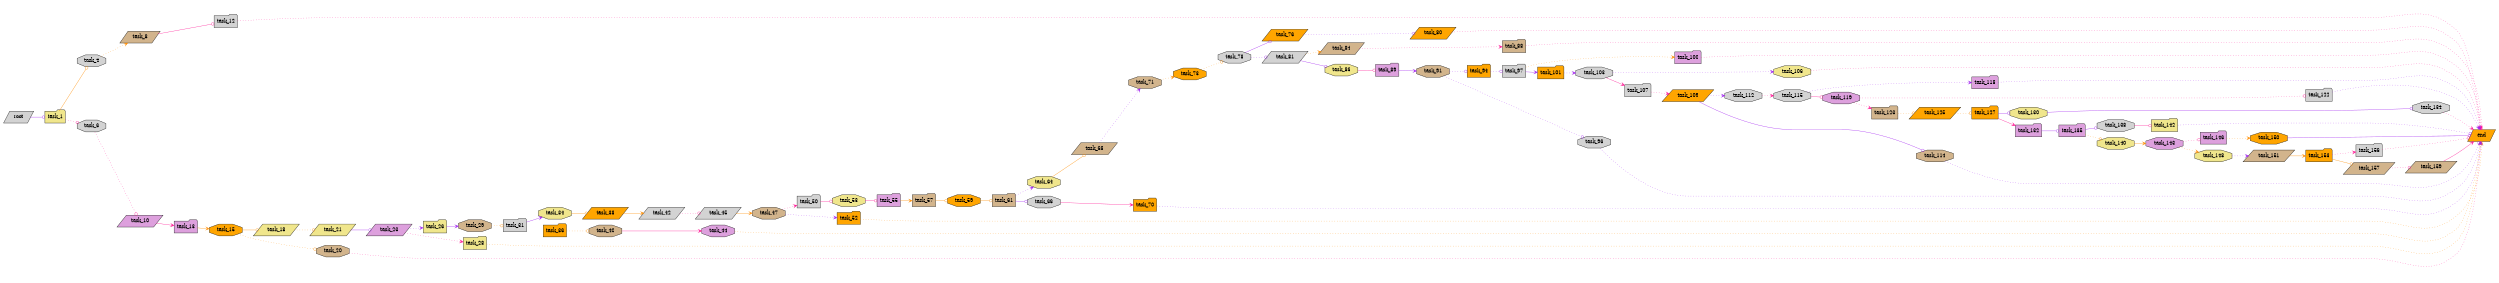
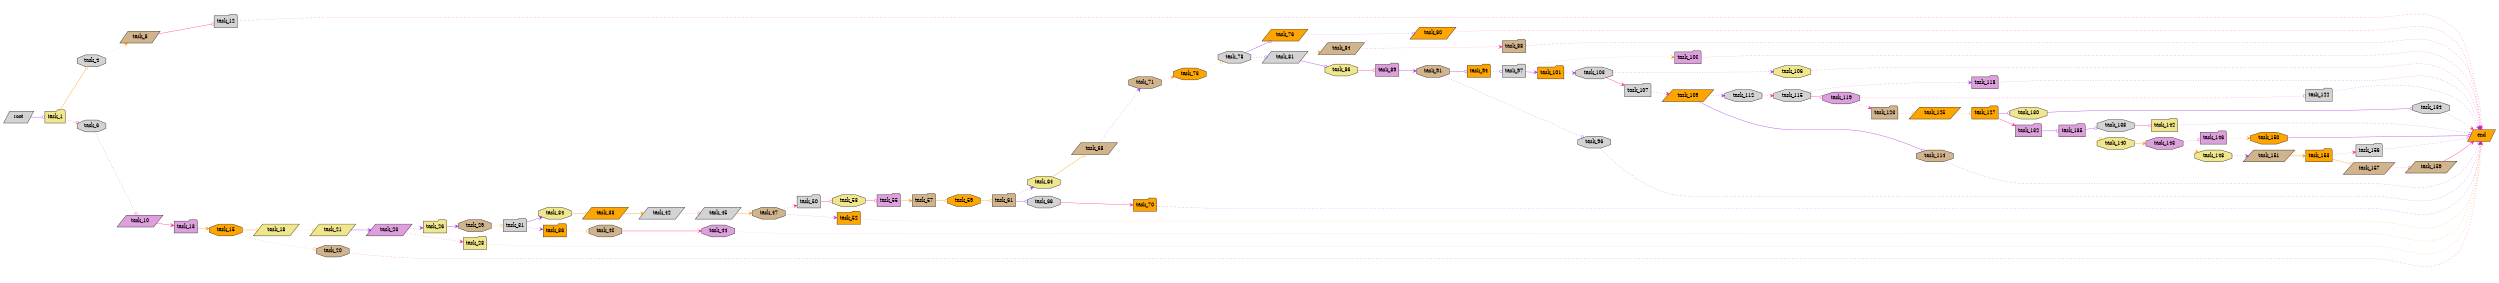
(1457, 71) -> (1457, 71)
none -> (533, 228)
(359, 230) -> (359, 230)
